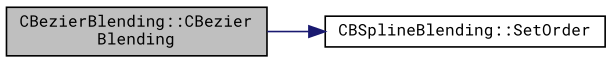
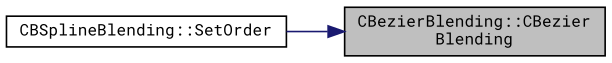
(288, 32) -> (307, 32)
